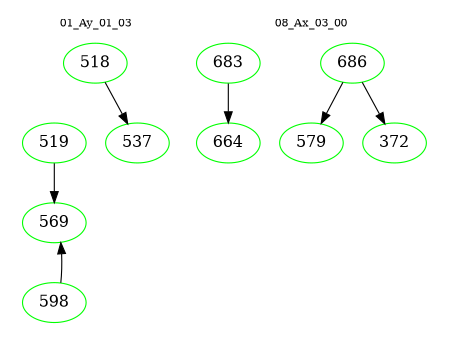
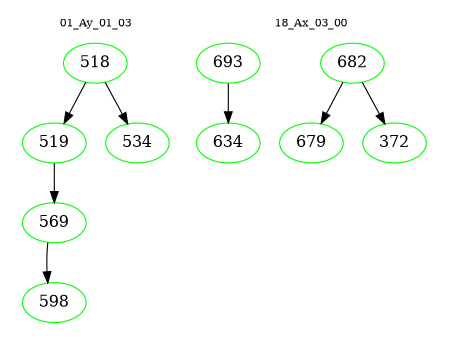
(311, 24) -> (311, 24)
(228, 63) -> (228, 63)
(352, 63) -> (352, 63)
none -> (78, 98)
(137, 143) -> (137, 143)
(228, 143) -> (228, 143)
(311, 143) -> (311, 143)
(62, 268) -> (47, 257)
